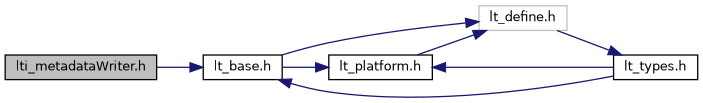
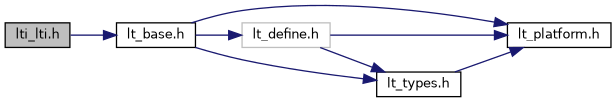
(446, 45) -> (412, 35)
(81, 67) -> (38, 35)
(452, 96) -> (279, 67)
